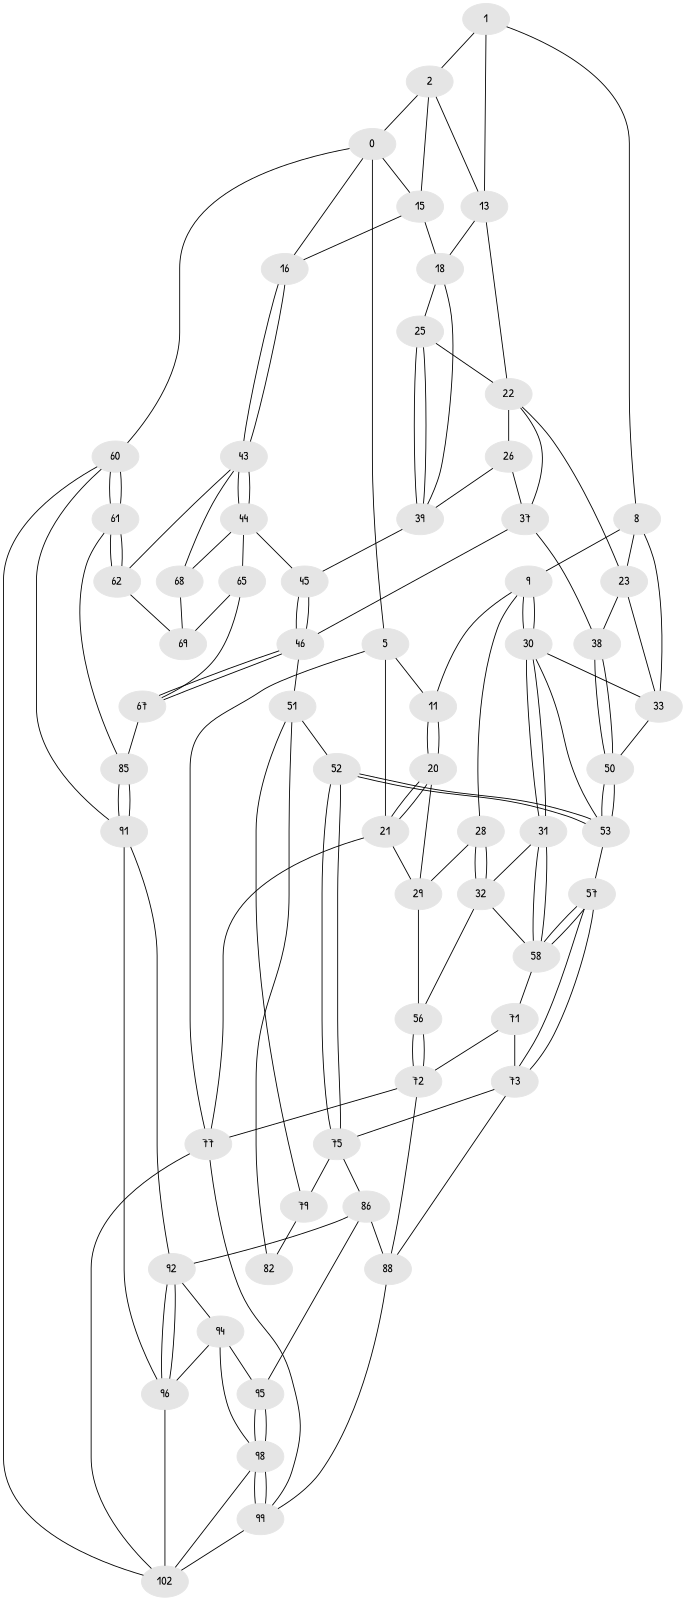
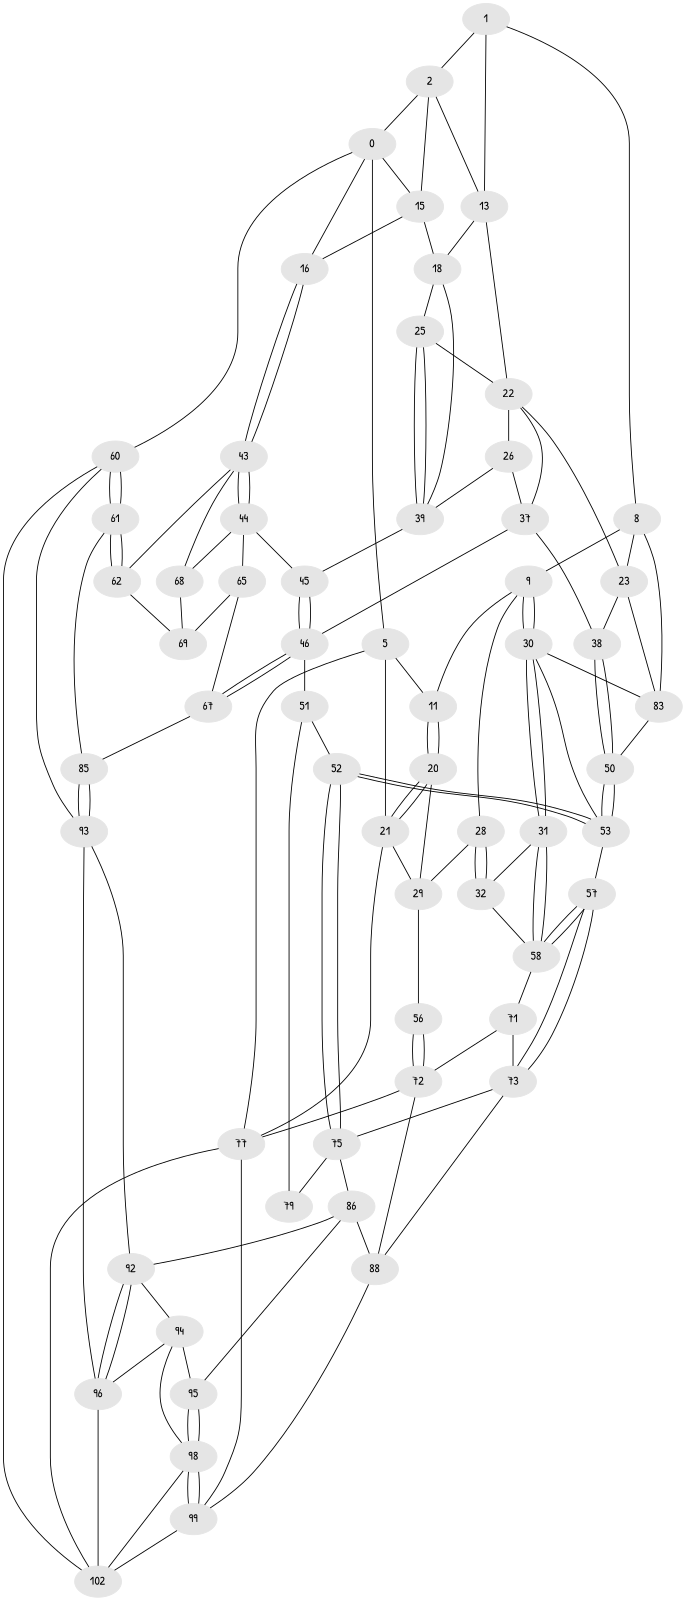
(659, 707) -> (659, 707)
(124, 832) -> (84, 832)
(450, 956) -> none
(269, 1269) -> none
